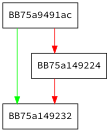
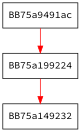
(17, 62) -> none
(69, 66) -> (40, 66)
